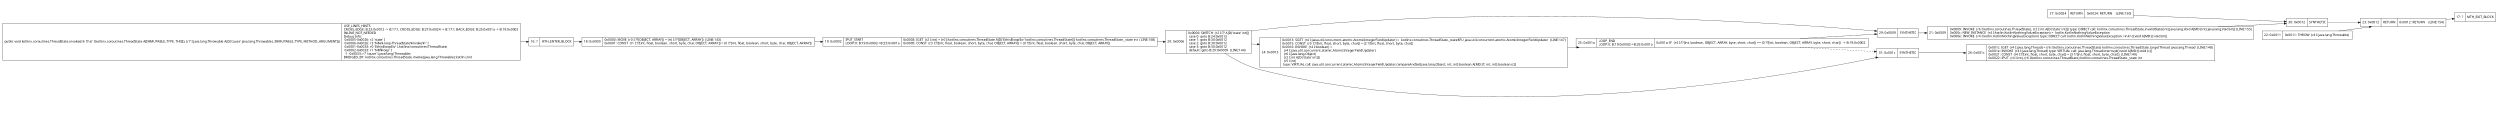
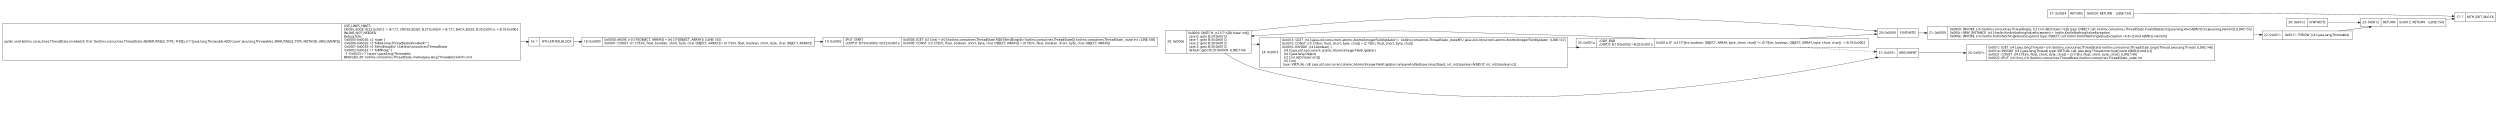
(2209, 18) -> (2293, 14)
(2251, 25) -> (2257, 35)
(1160, 42) -> (1450, 32)
(1908, 53) -> (1908, 53)
